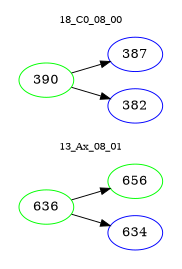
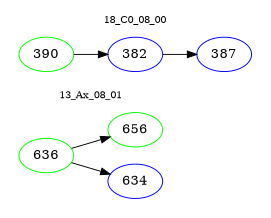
(86, 69) -> (175, 54)
